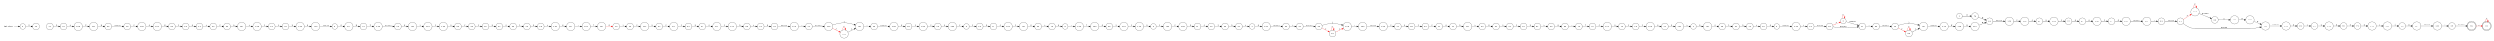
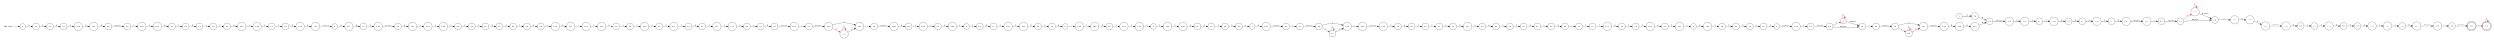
(1981, 18) -> (1981, 18)
none -> (42, 26)
(2221, 29) -> (2197, 21)
(1339, 31) -> (1339, 31)
